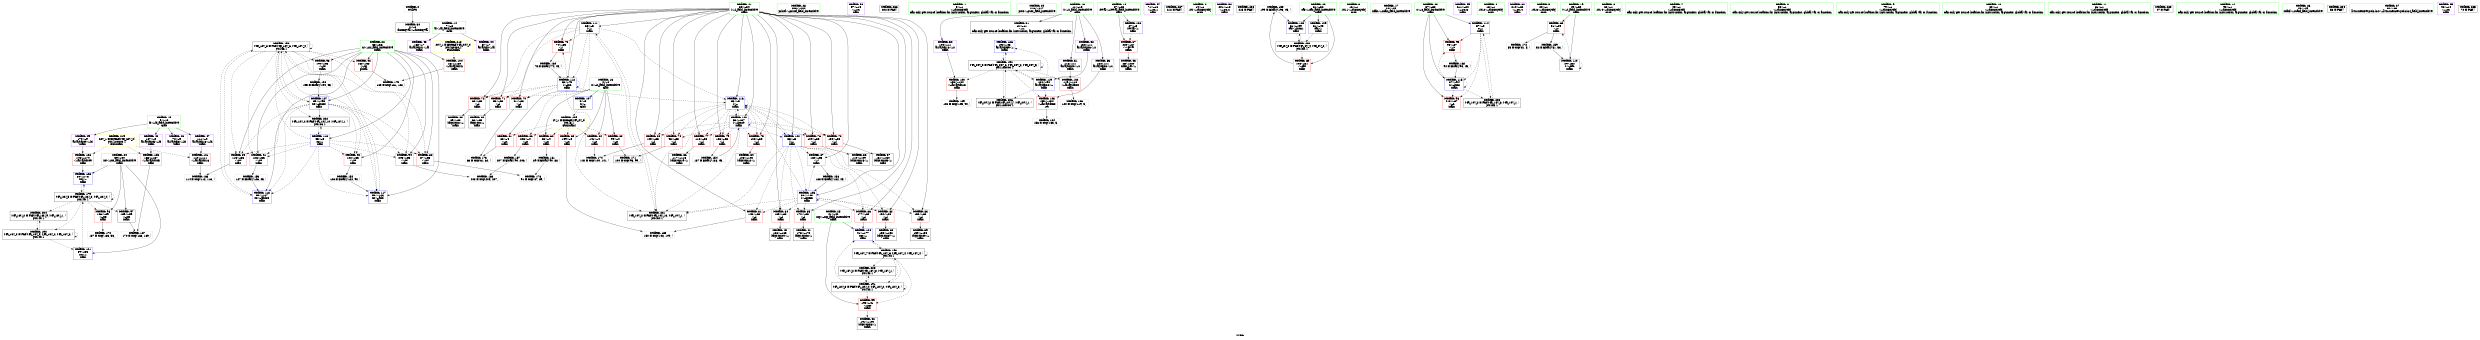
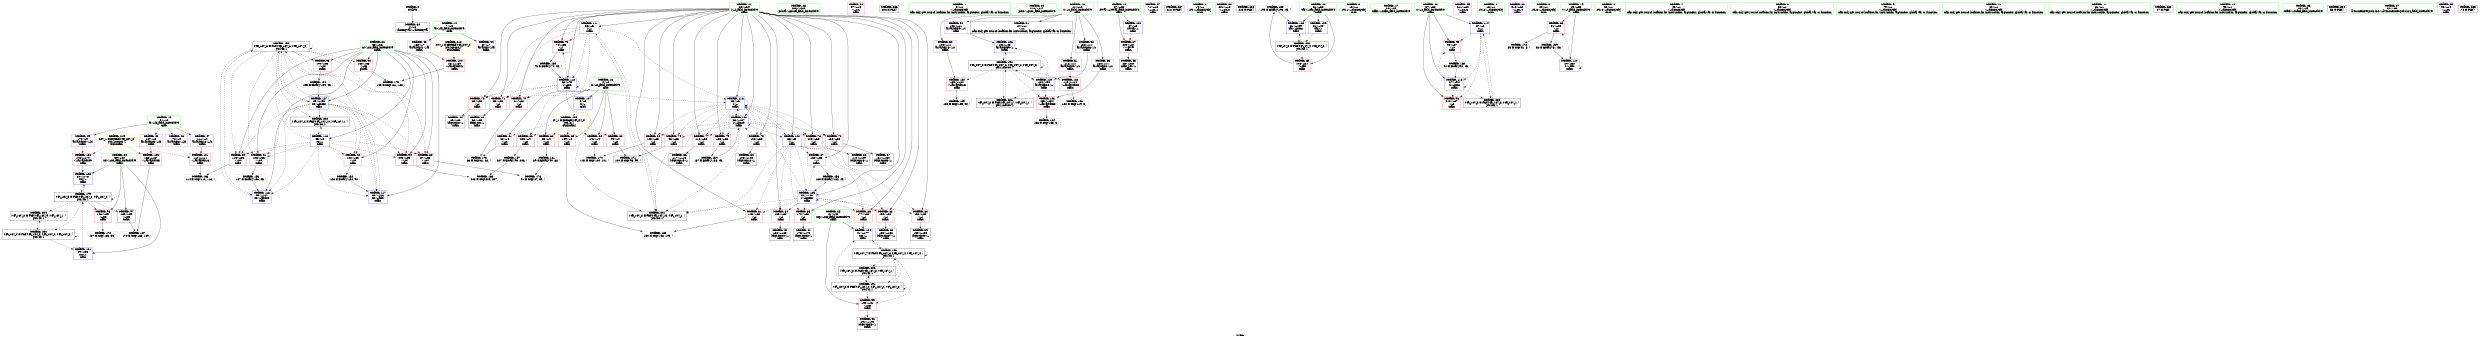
none -> (956, 28)
(1047, 107) -> (1047, 107)
(746, 131) -> (749, 132)
